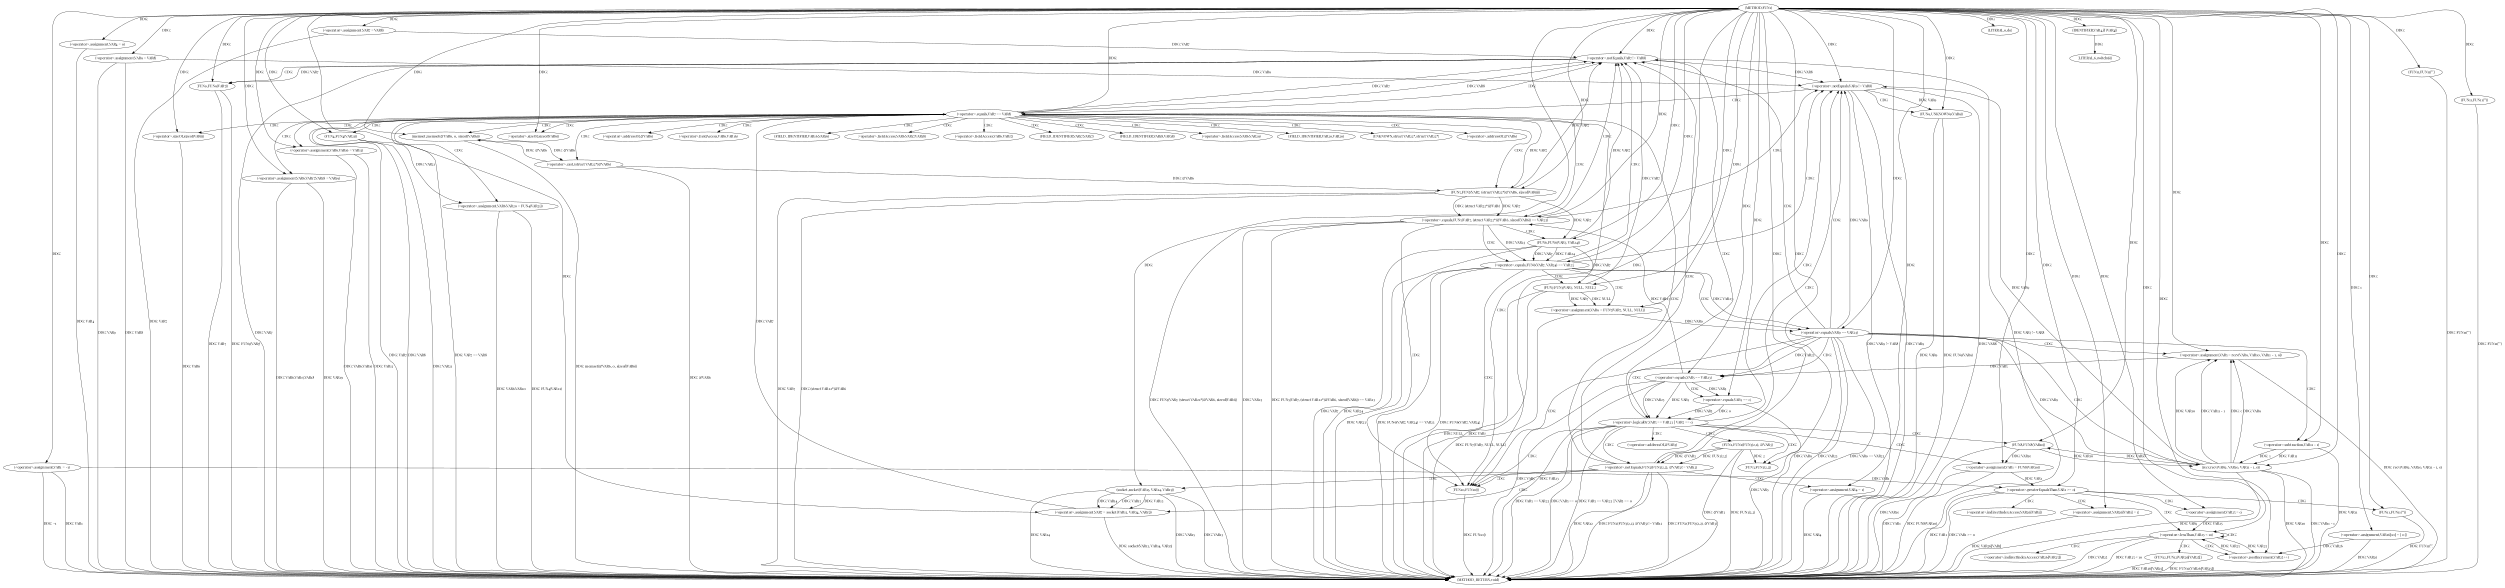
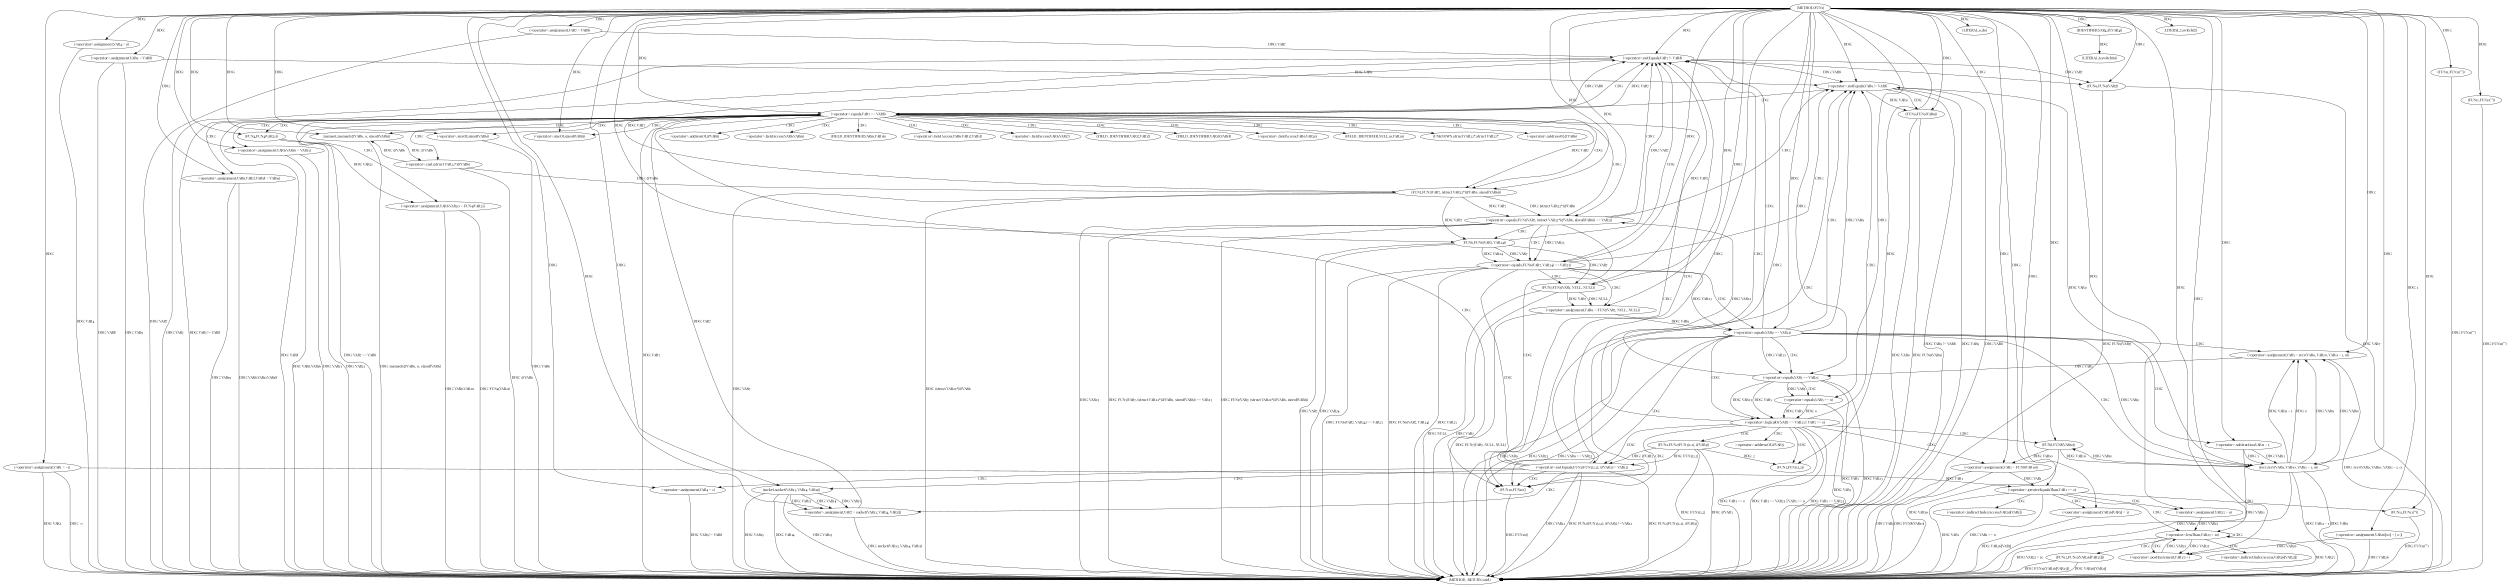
none -> (2180, 30)
(1941, 114) -> (1921, 114)
(1316, 137) -> (1375, 137)
(1813, 535) -> (707, 535)
